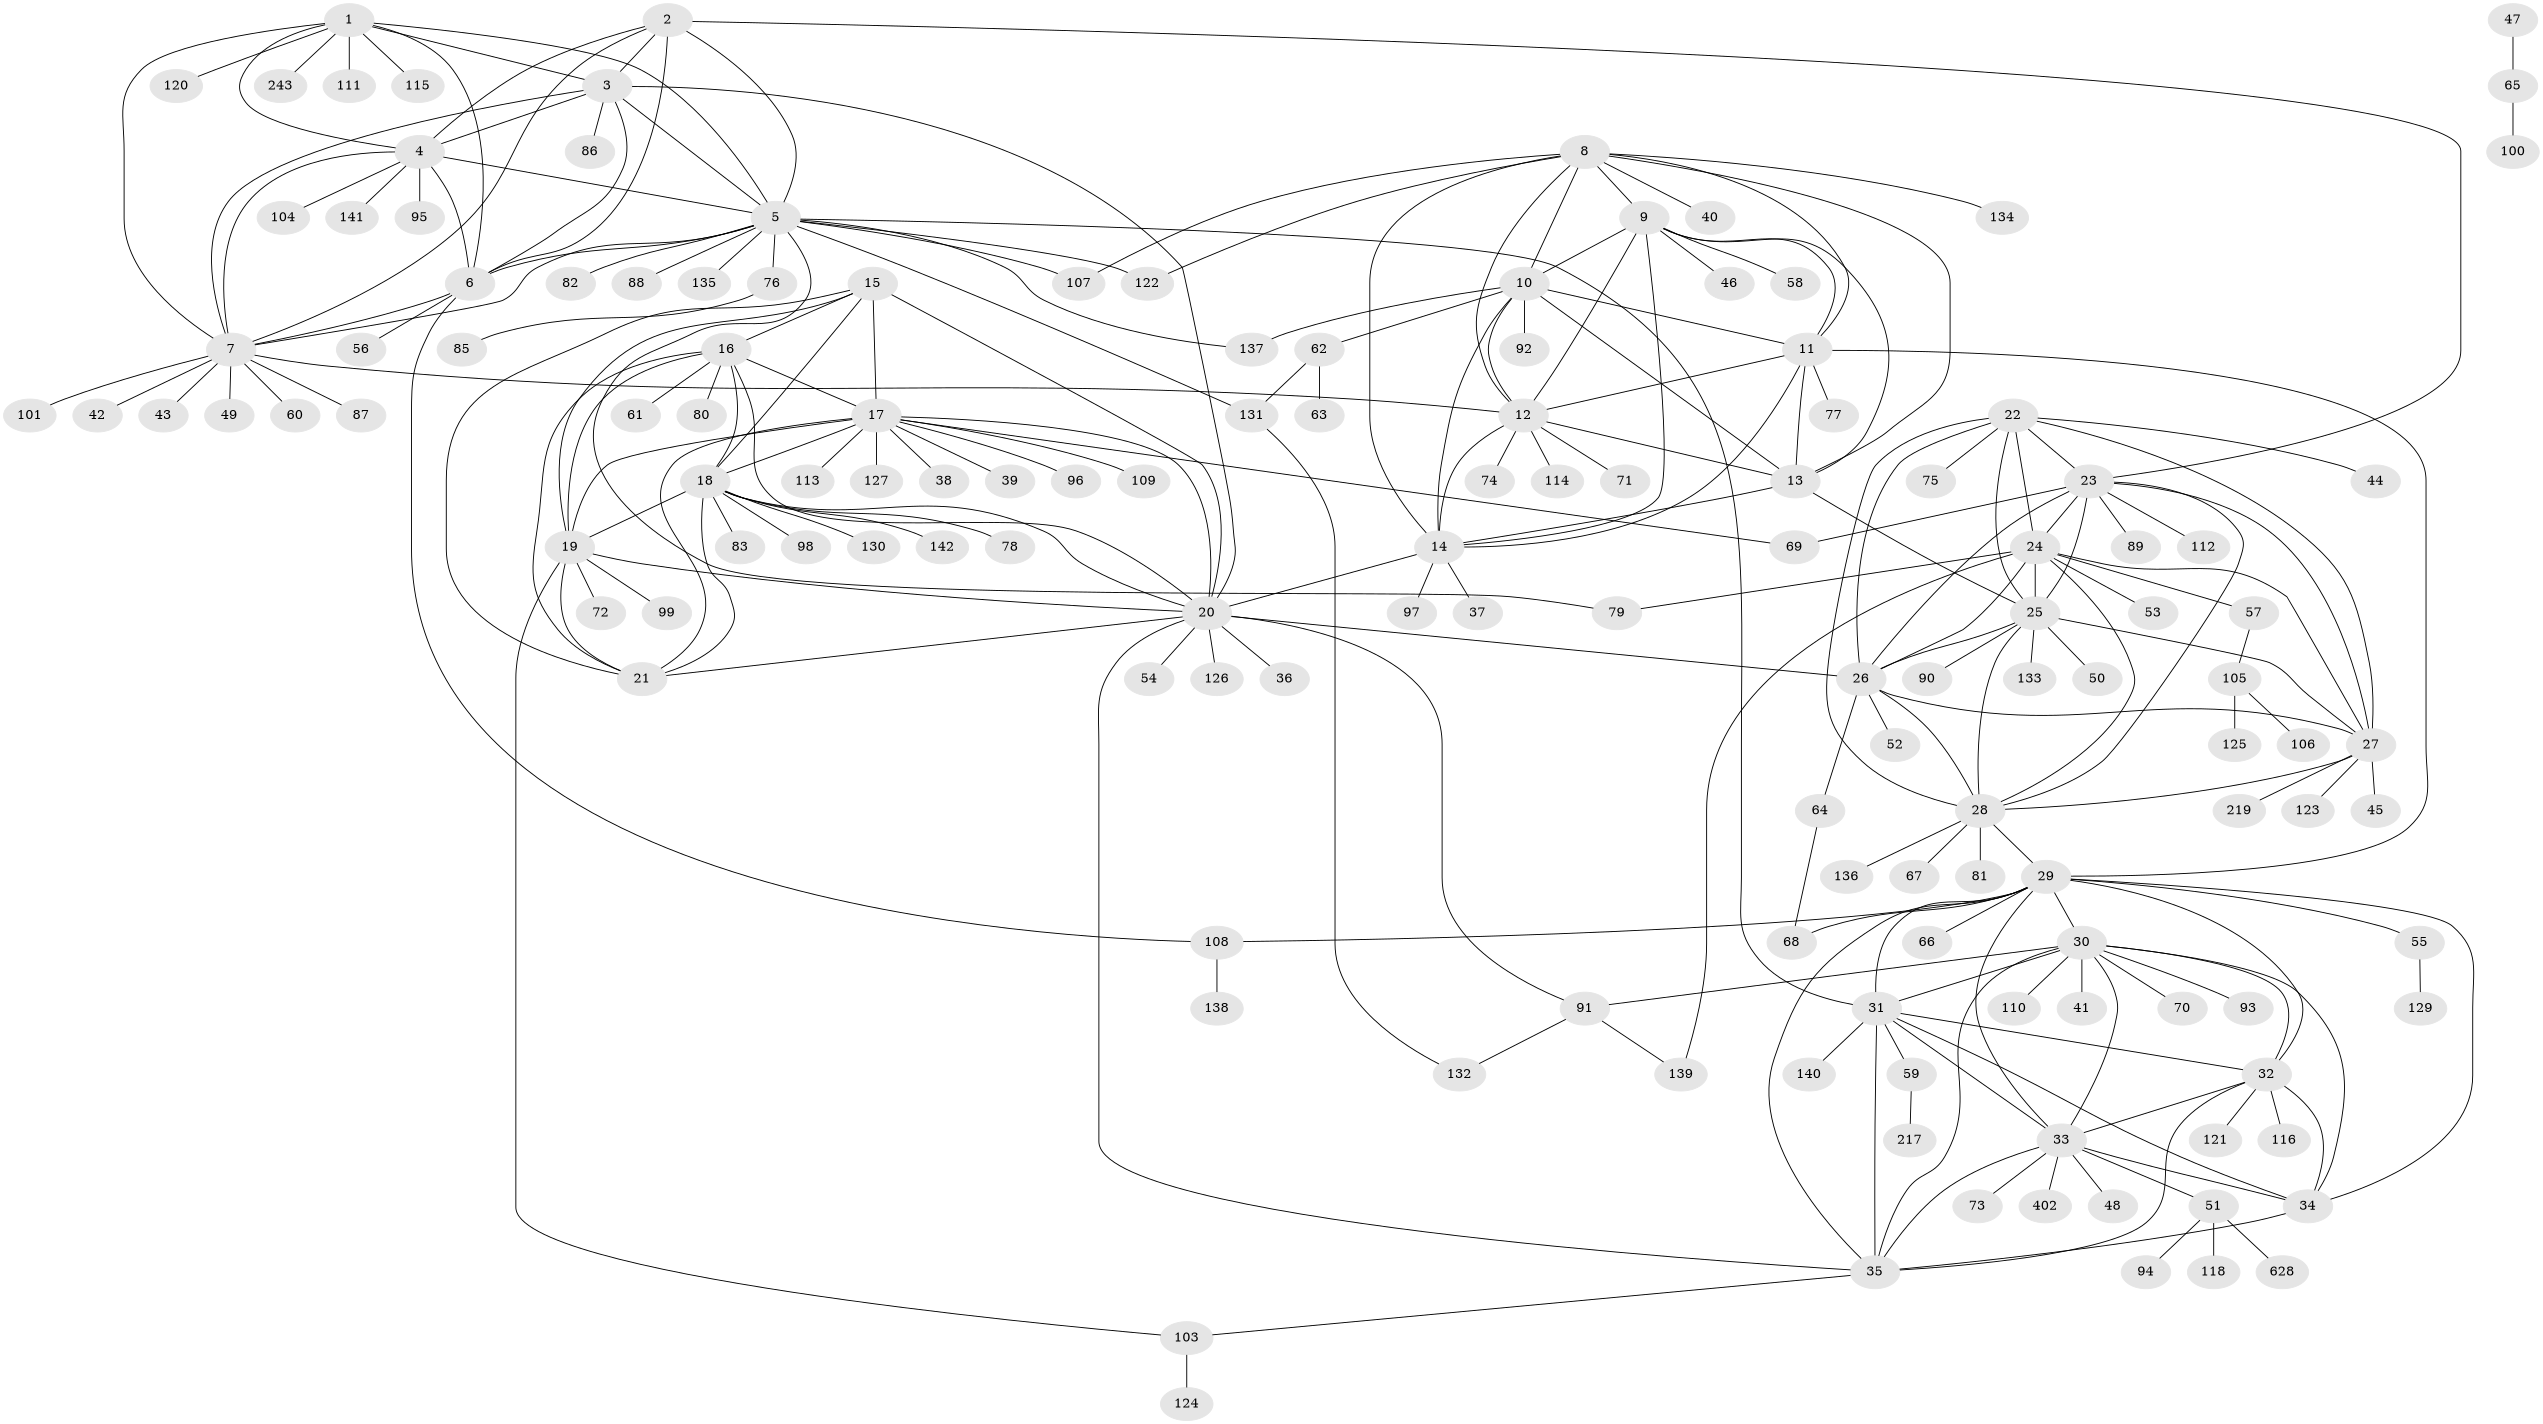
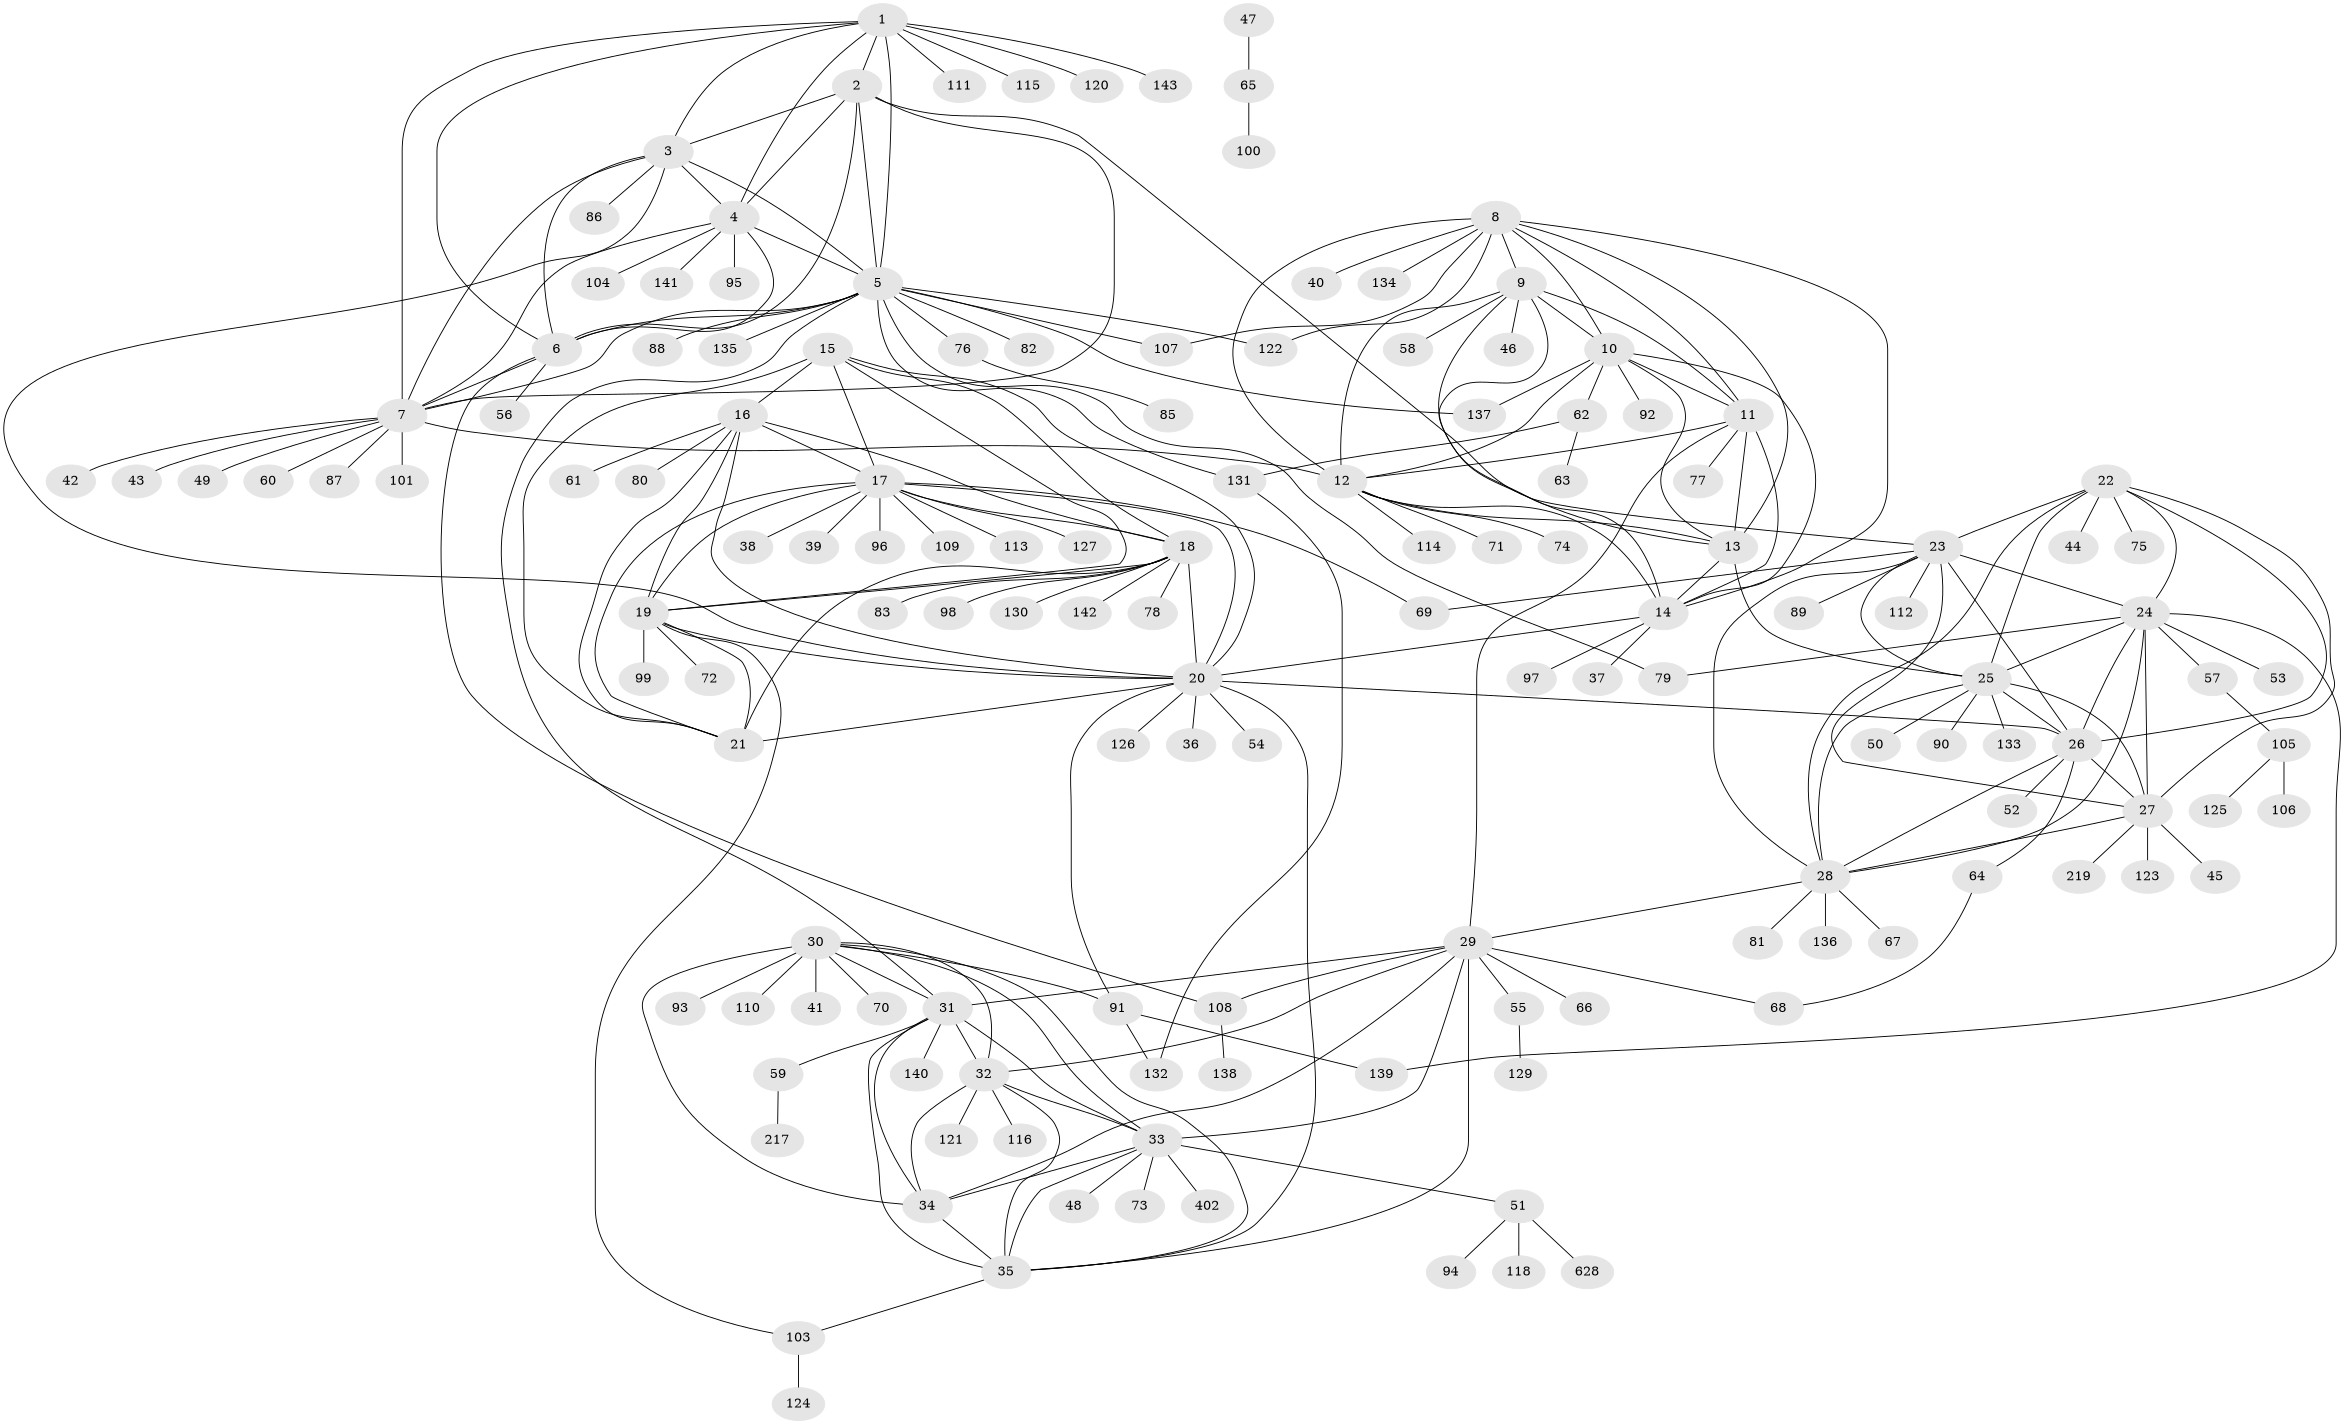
none -> (870, 53)
(281, 86) -> (1166, 86)
(2064, 910) -> none
